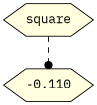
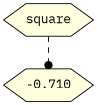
(48, 85) -> (48, 85)
